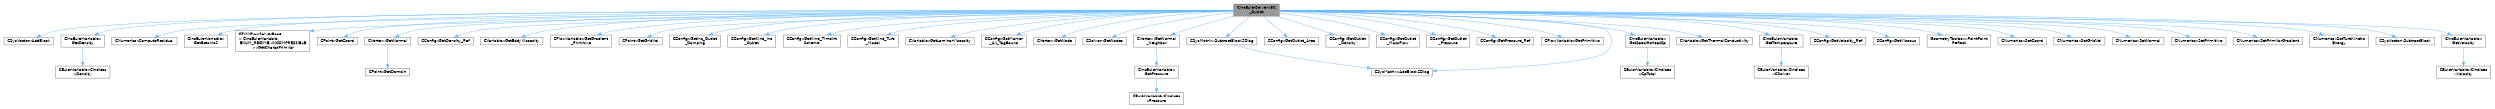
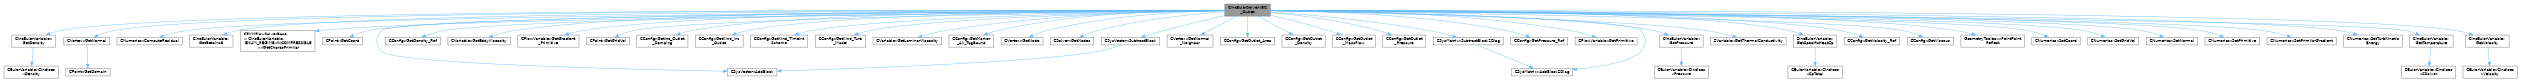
(206, 41) -> (211, 41)
(1157, 55) -> (1468, 16)
none -> (952, 64)
